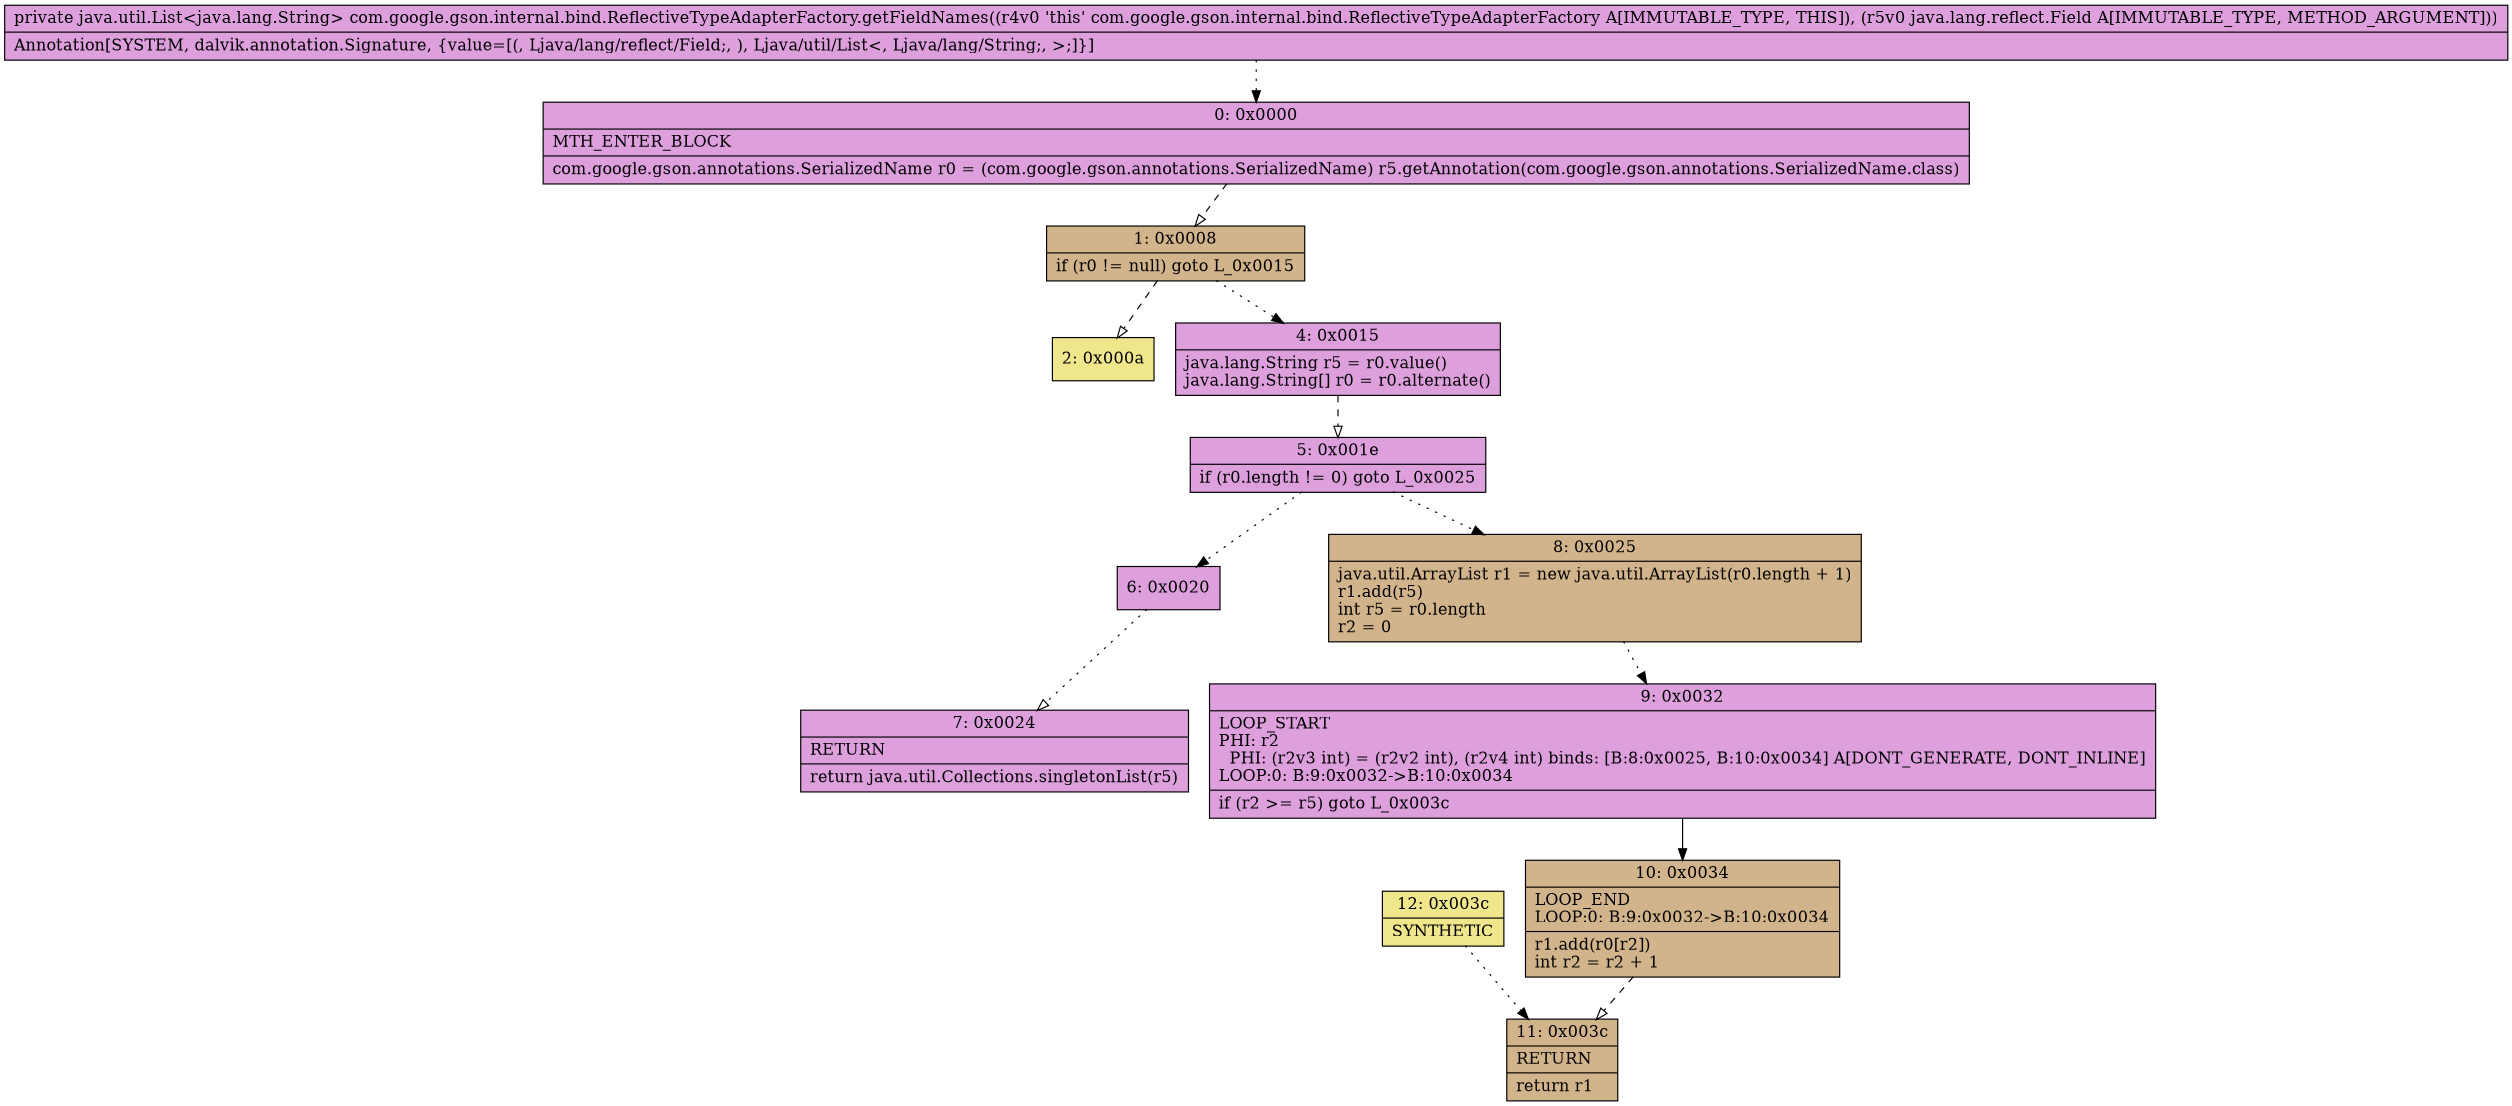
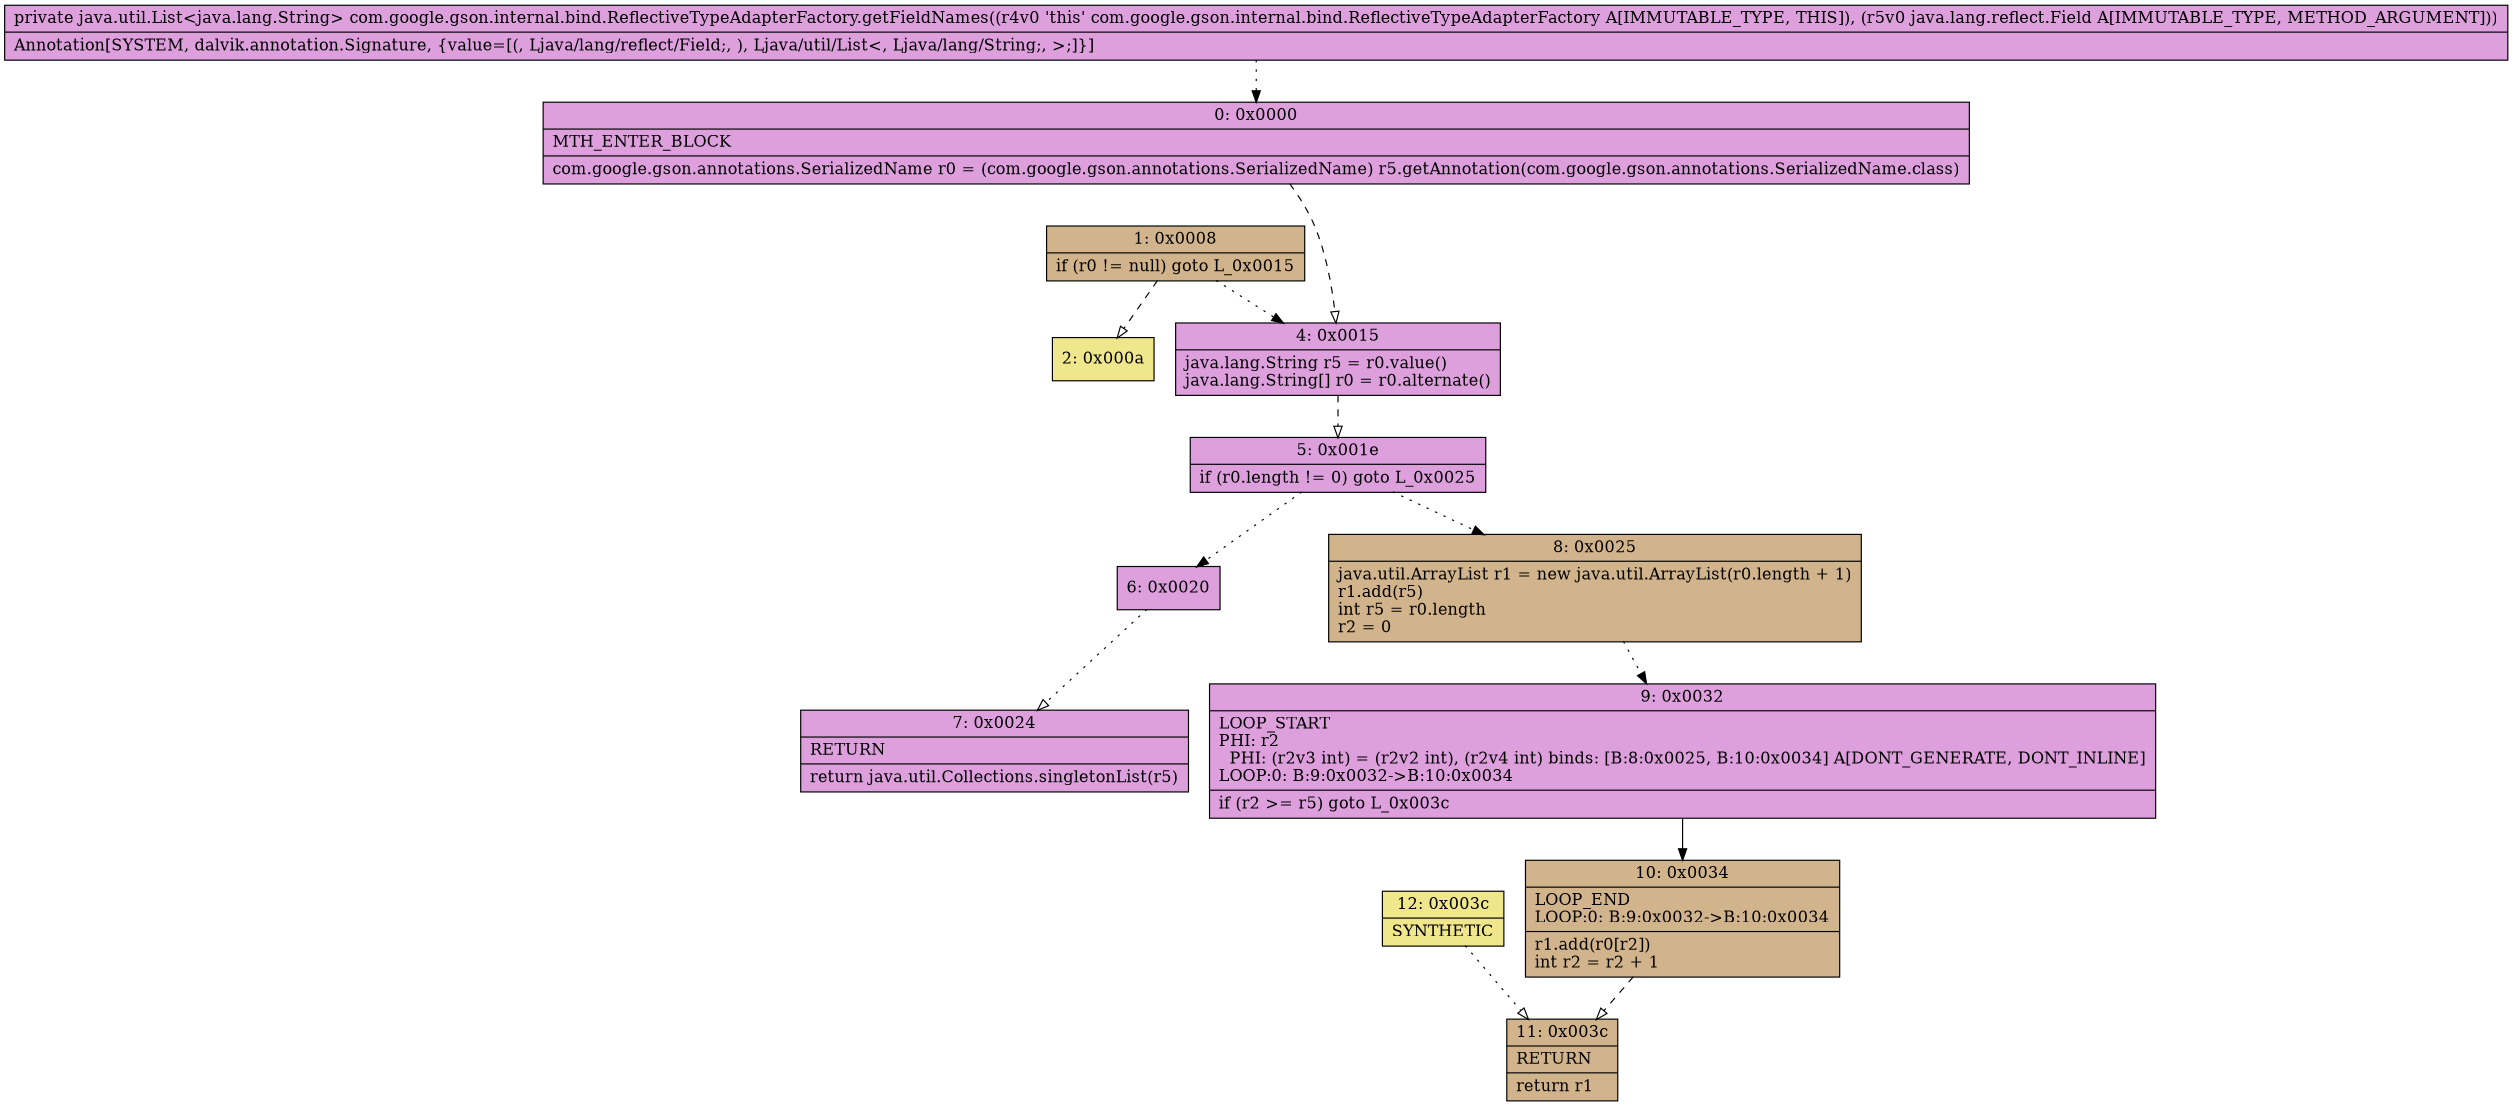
(1214, 200) -> (1321, 244)
(1493, 978) -> (1493, 978)
